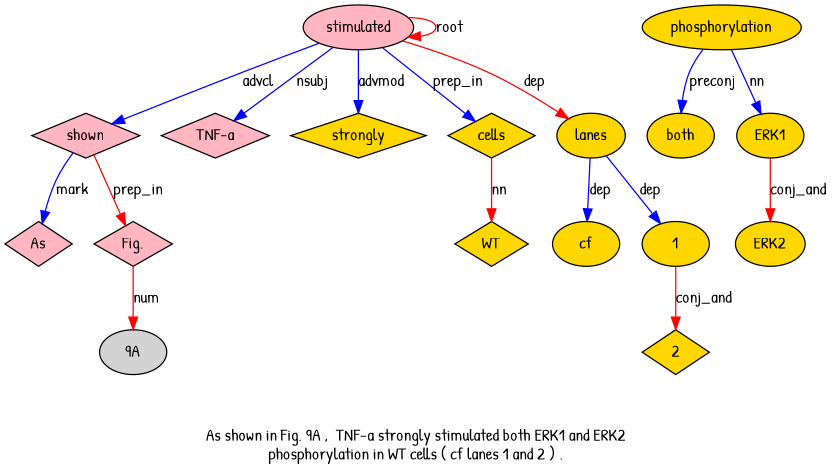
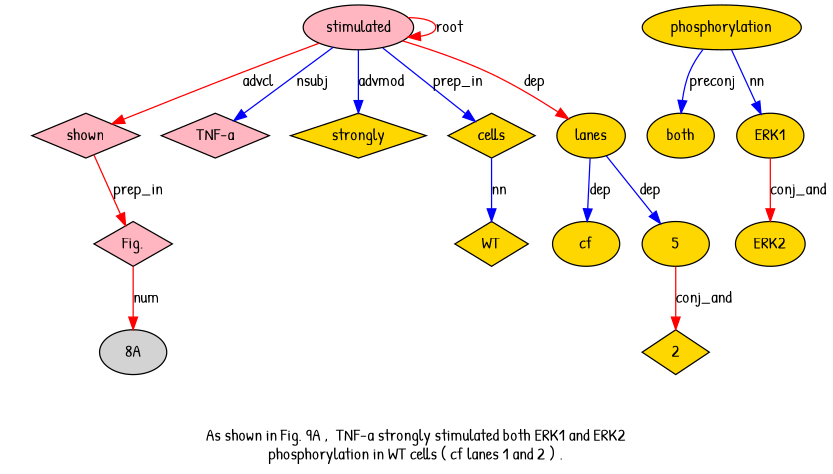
(221, 81) -> (221, 81)
(492, 184) -> (492, 184)
(39, 244) -> none
(676, 244) -> (676, 244)
(133, 352) -> (133, 352)
